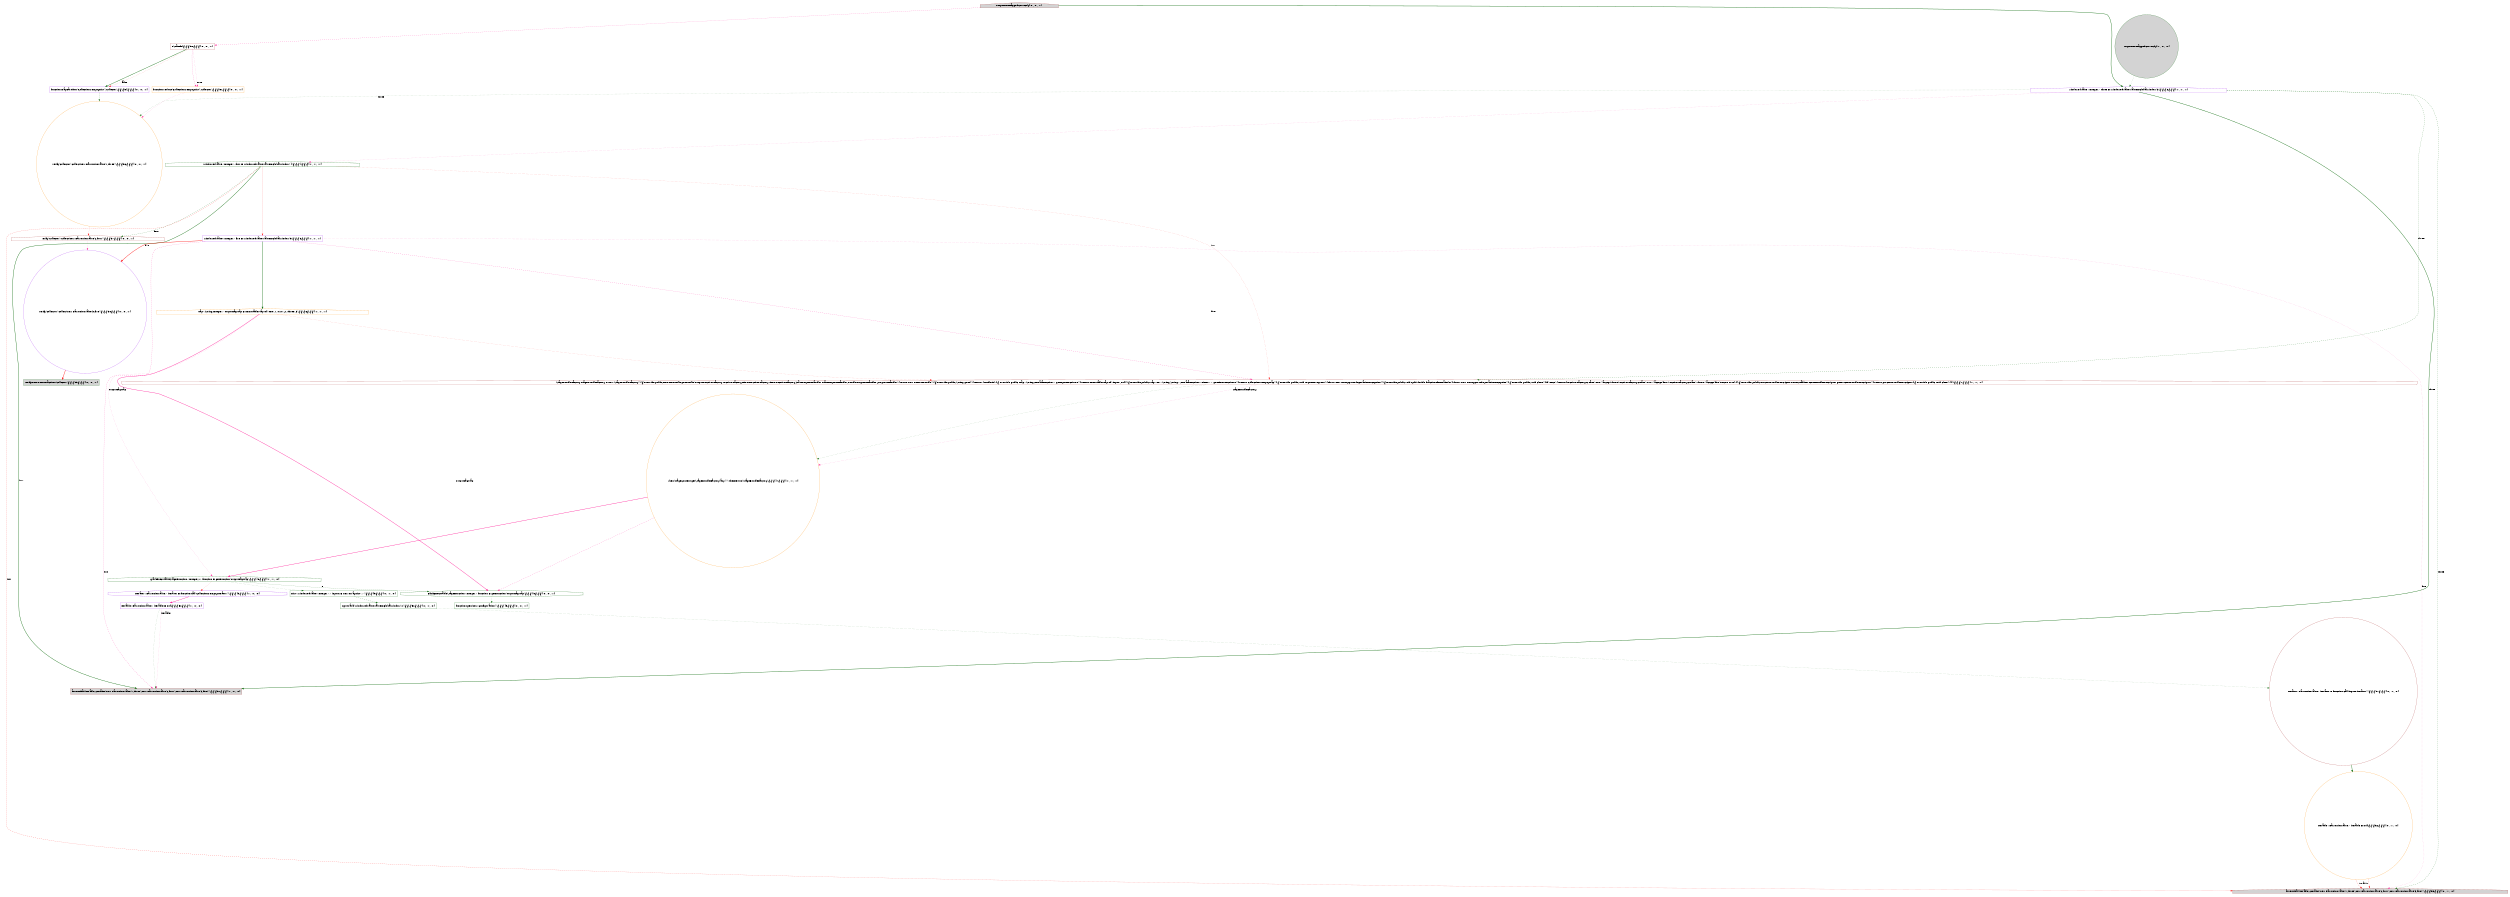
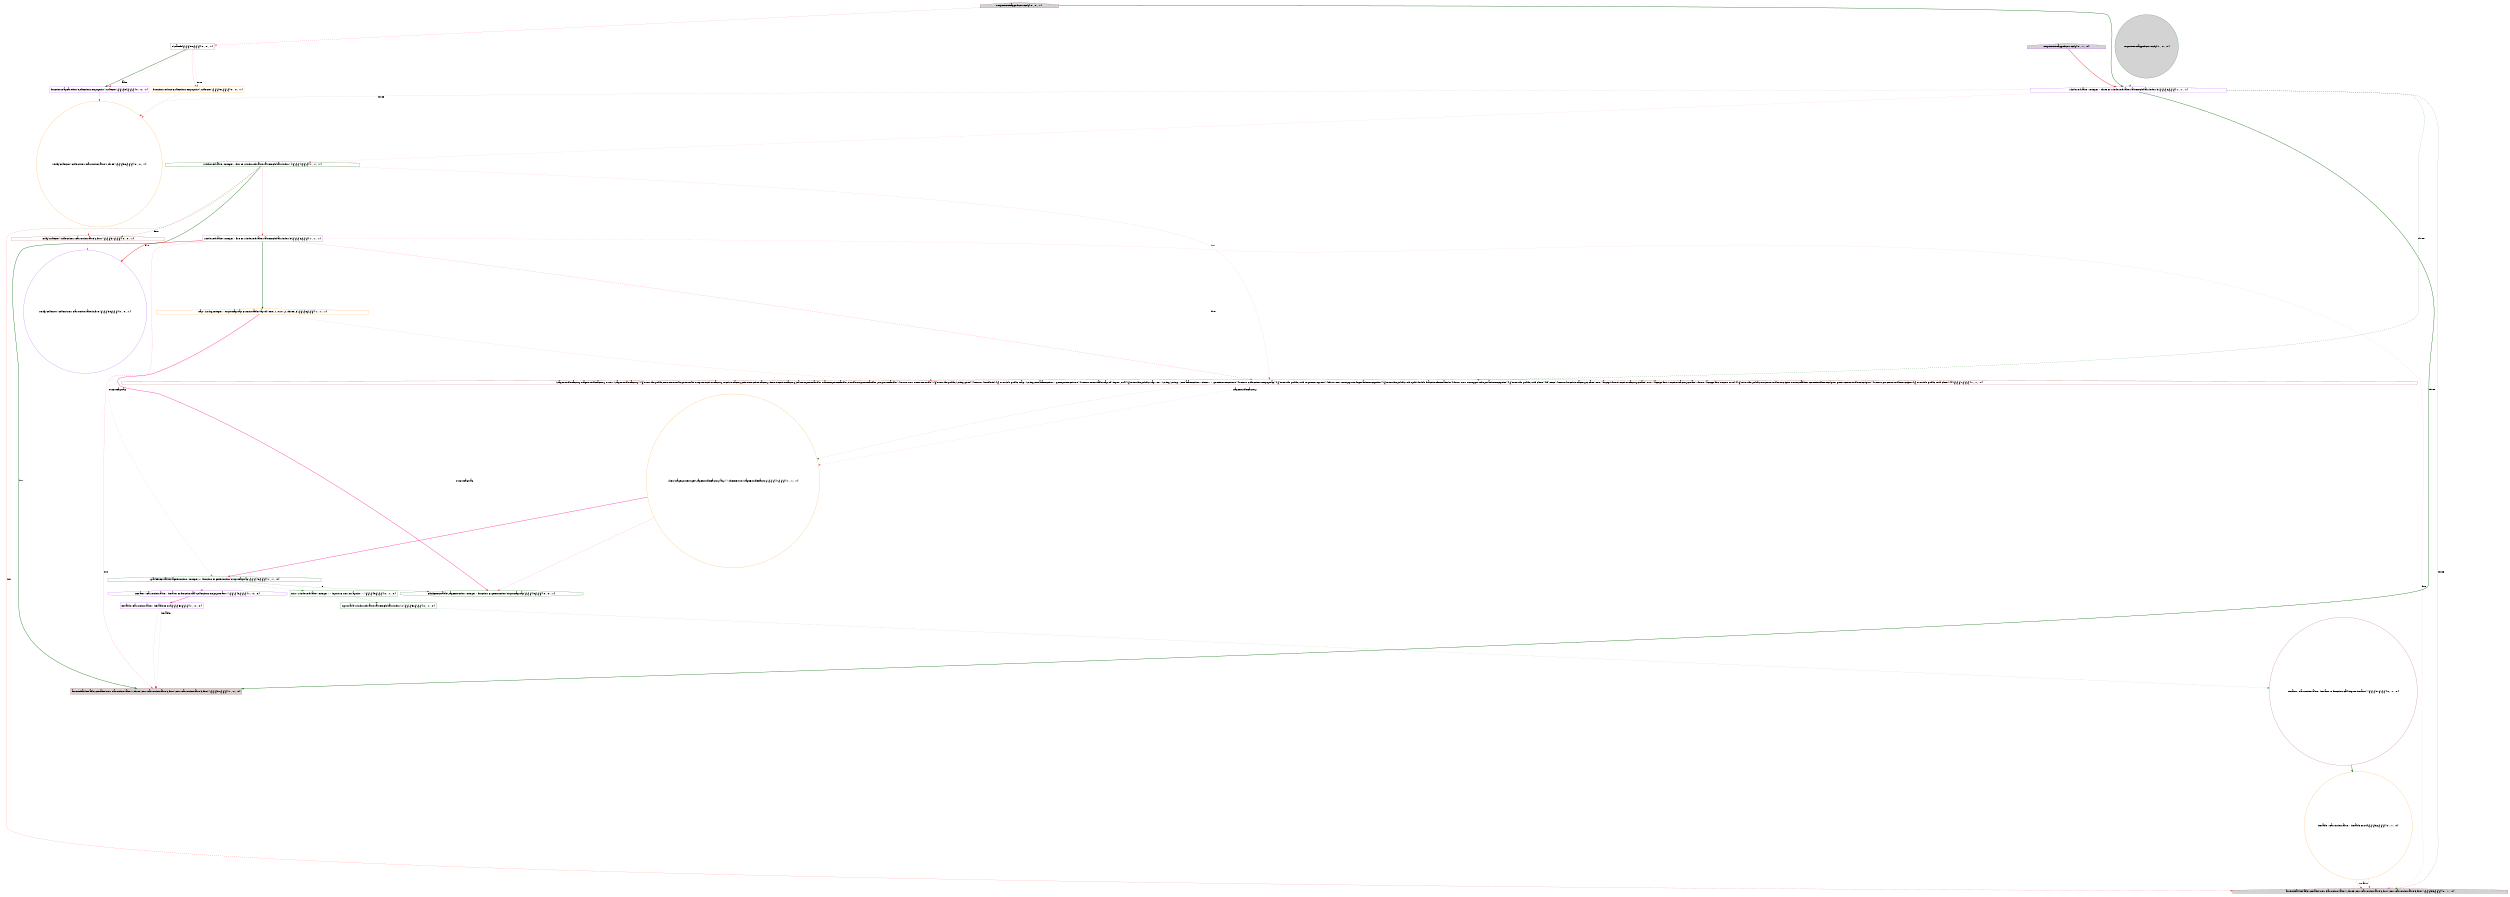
none -> (2066, 46)
(61, 382) -> none
(492, 606) -> none
